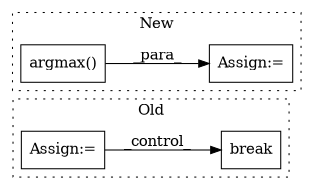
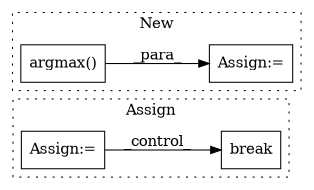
(151, 111) -> (151, 111)
